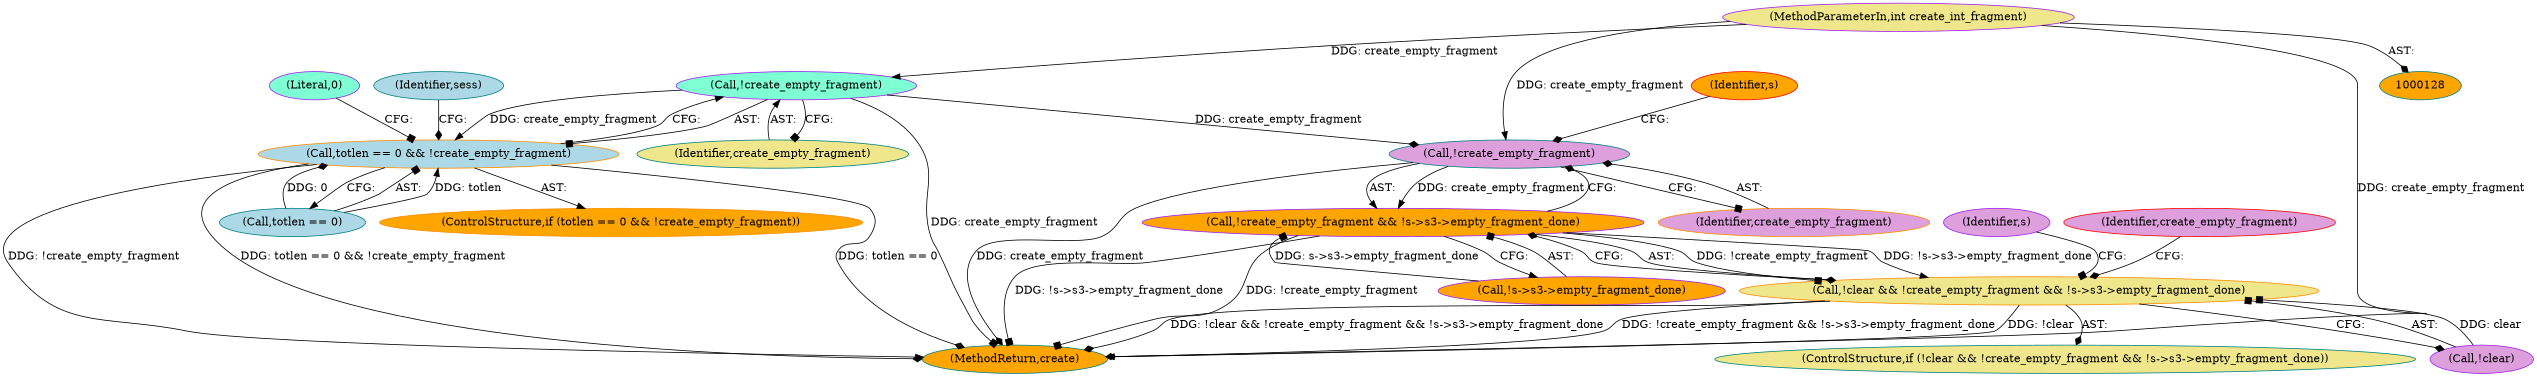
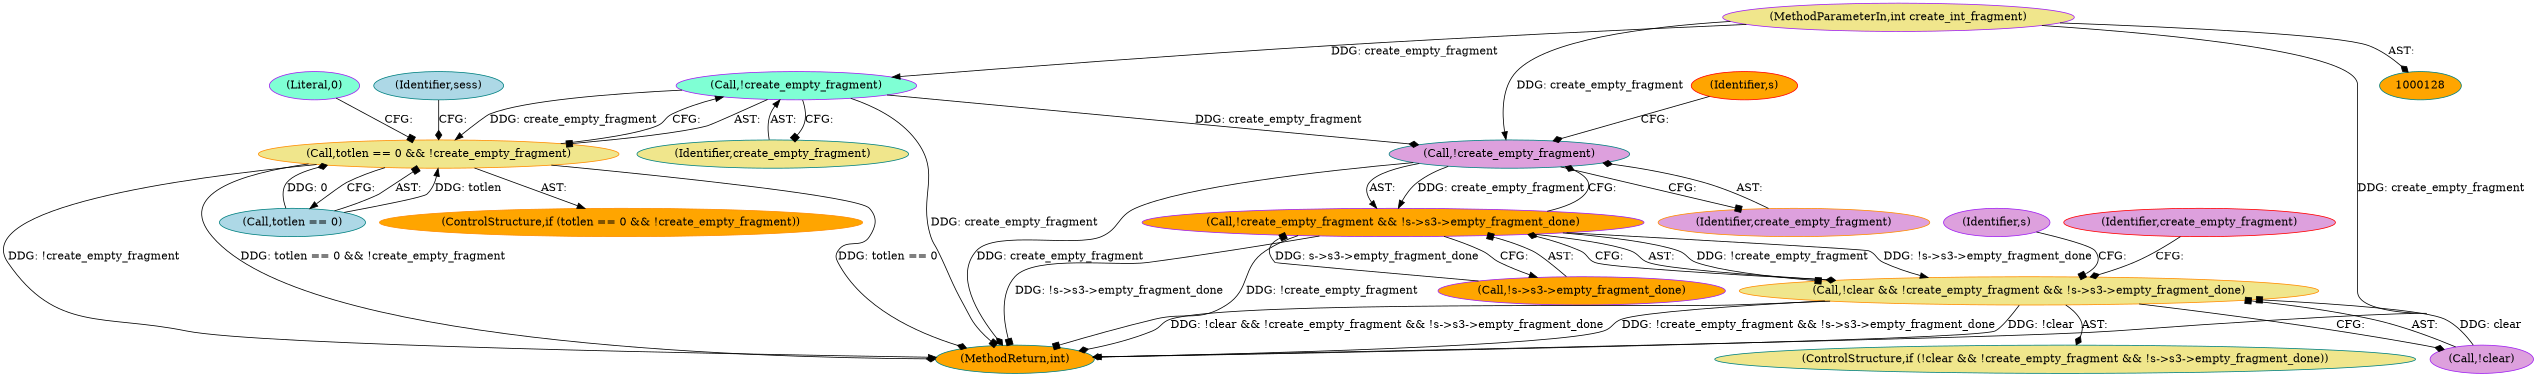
(439, 154) -> (439, 154)
(1015, 359) -> (1015, 359)
